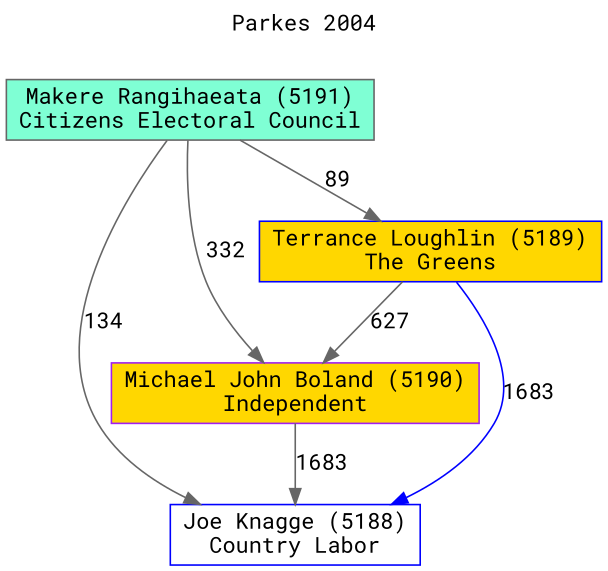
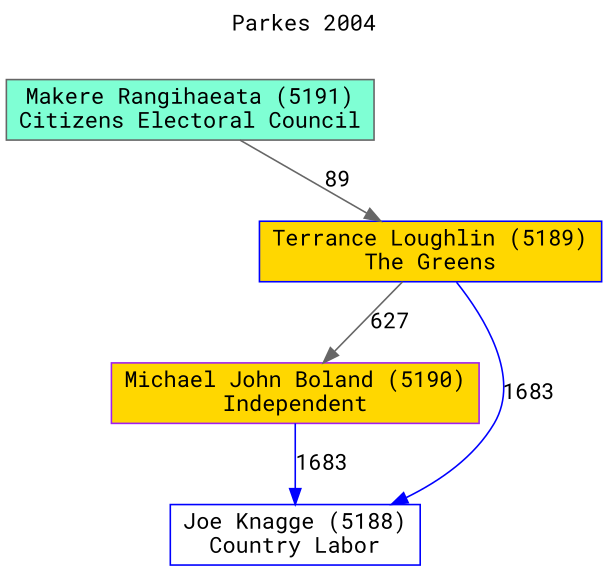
(197, 253) -> none
(81, 331) -> none
(295, 456) -> (295, 456)
